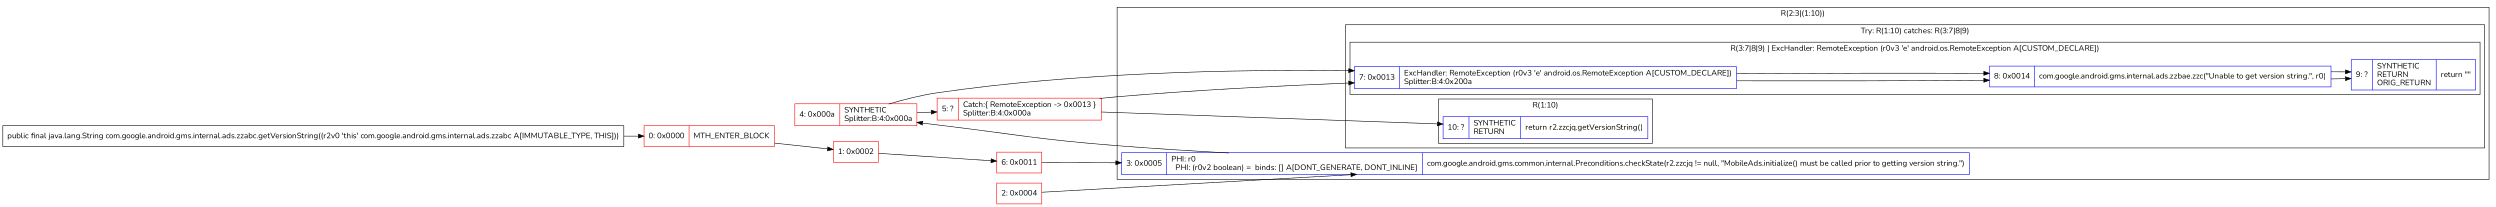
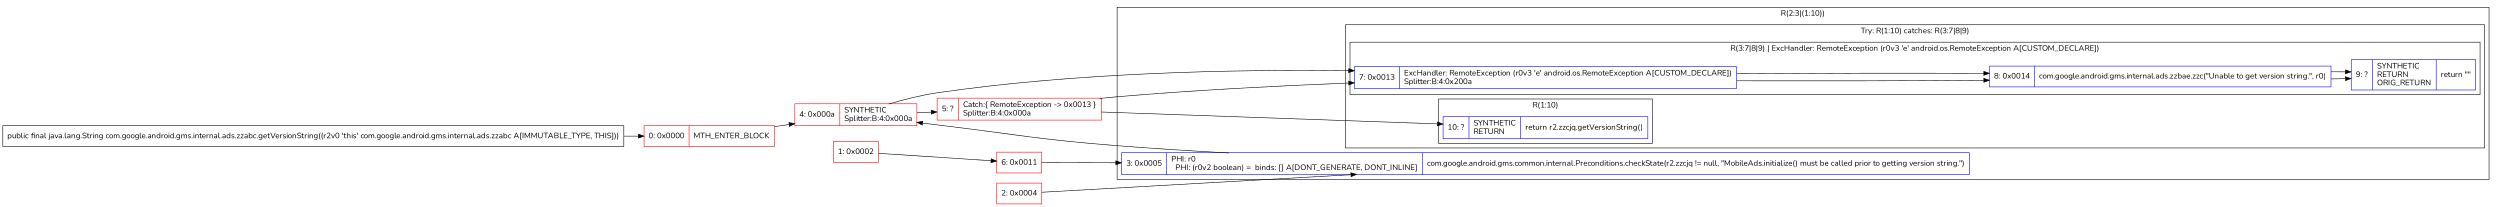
(801, 146) -> (782, 126)
